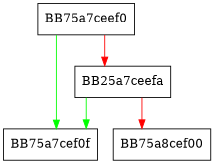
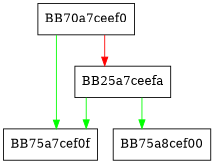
(86, 19) -> (86, 19)
(142, 109) -> (142, 109)
